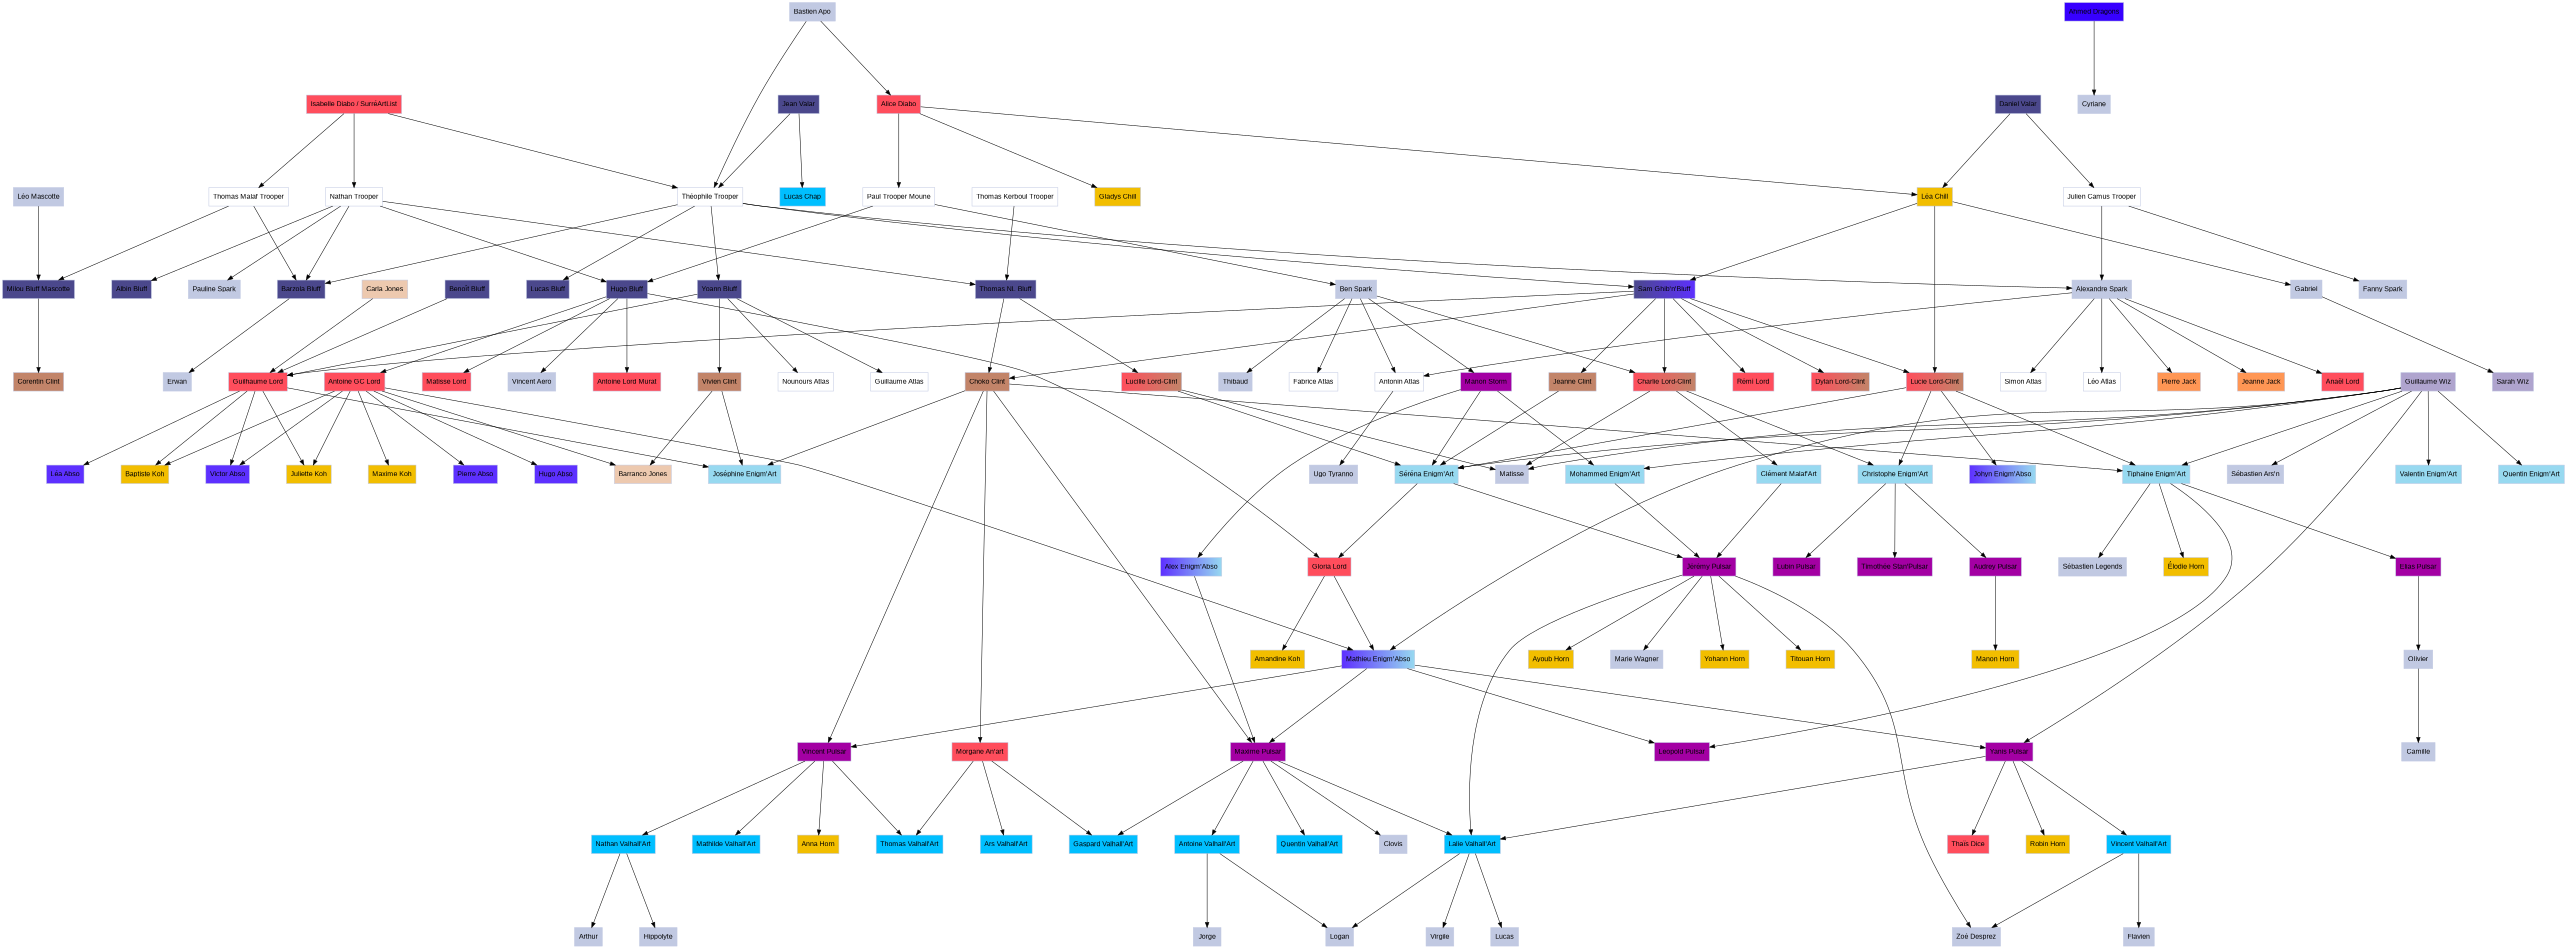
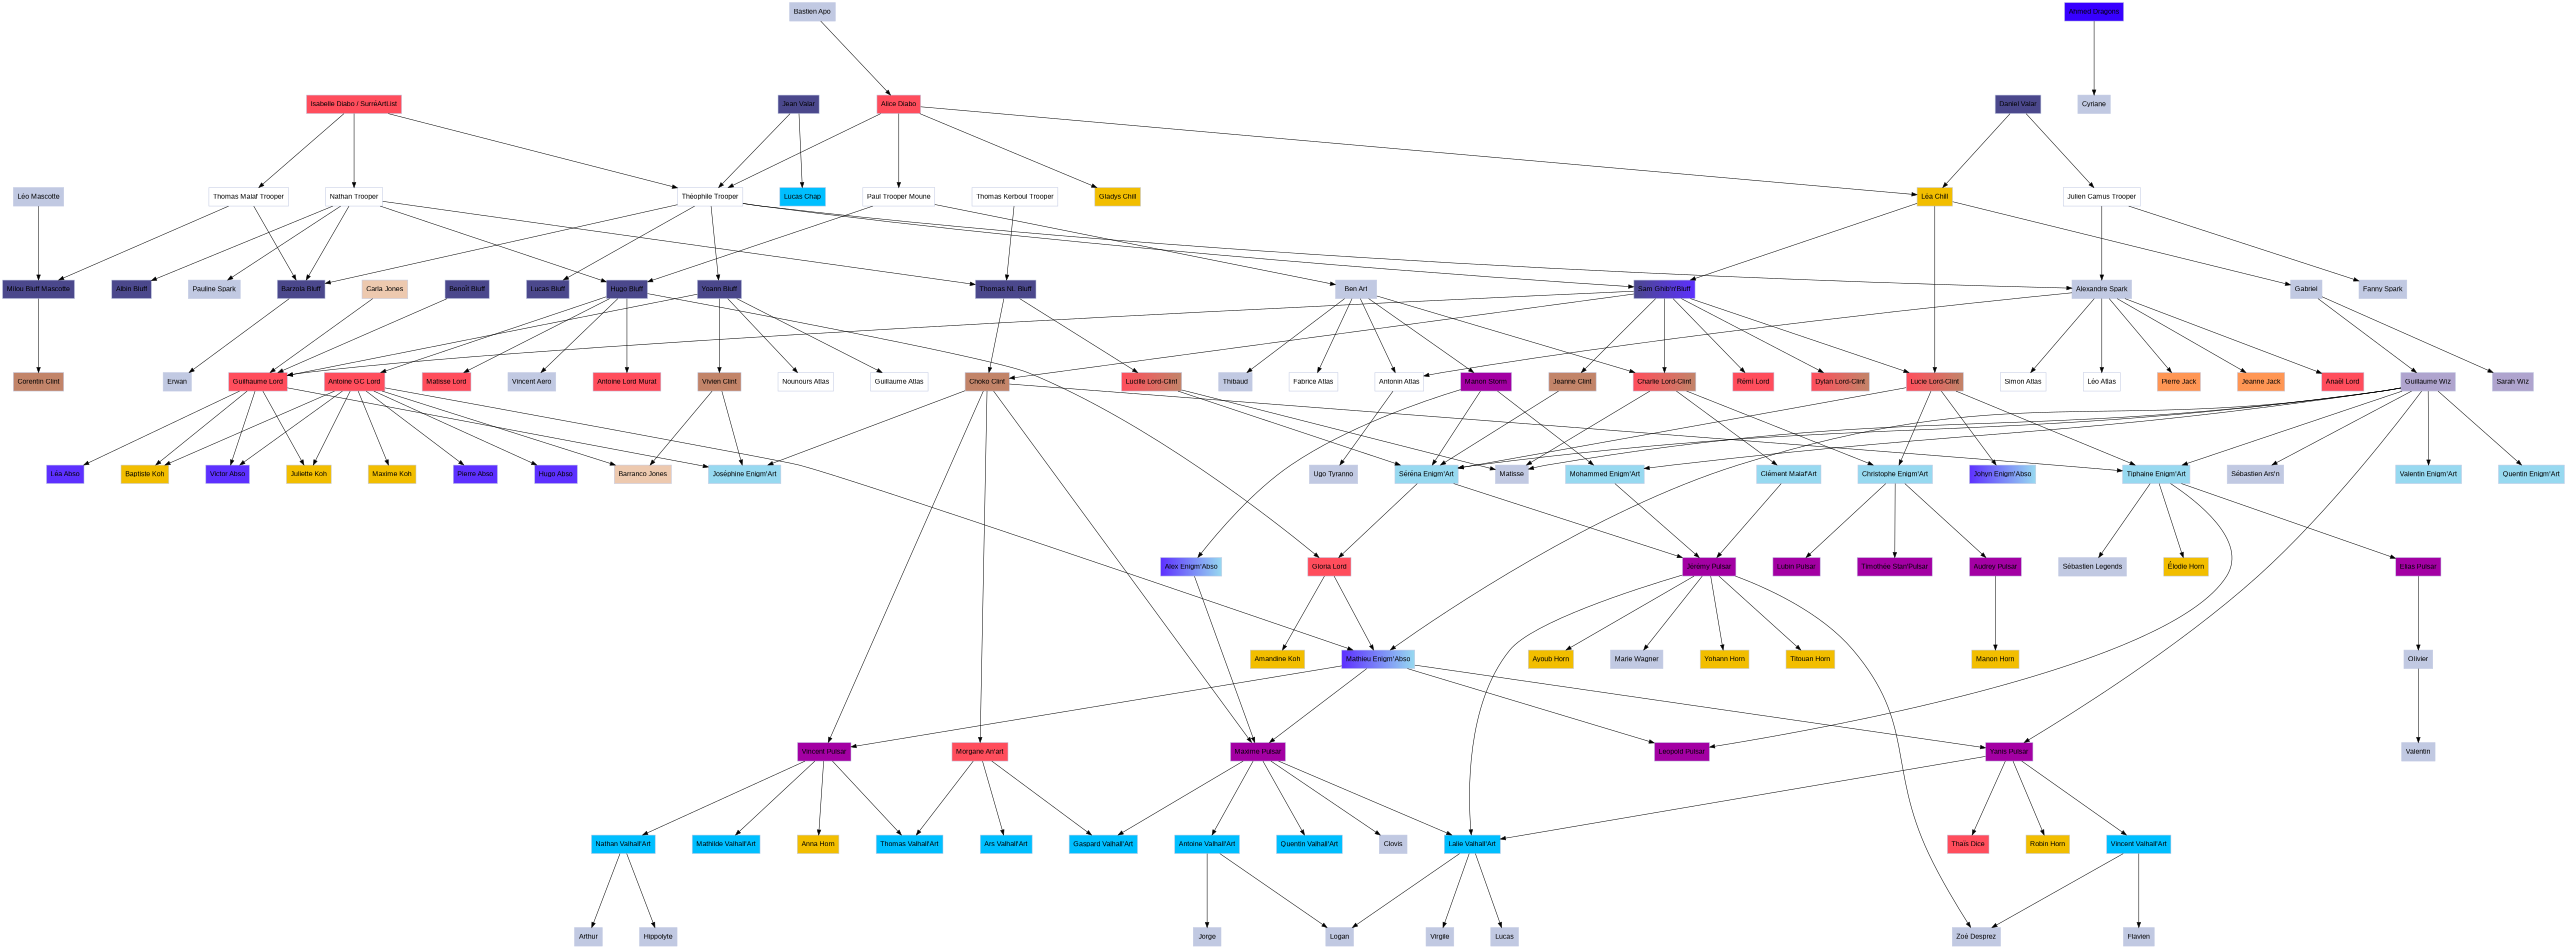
(757, 100) -> (807, 149)
(1356, 289) -> (1356, 289)
none -> (2365, 334)
(2418, 752) -> (2418, 752)
